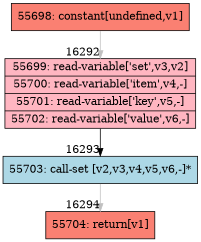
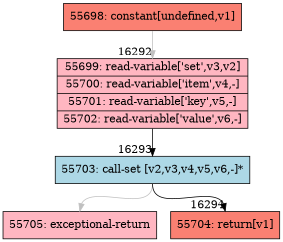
(100, 194) -> (185, 198)
none -> (80, 225)
